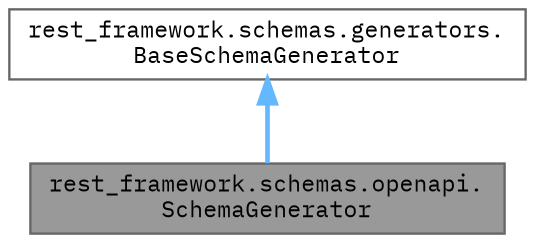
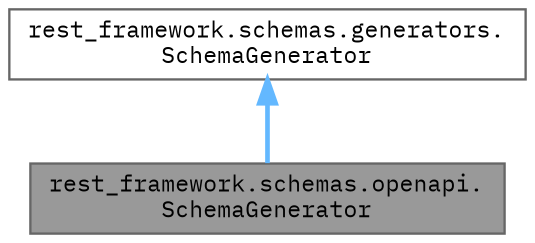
(267, 44) -> (267, 44)
